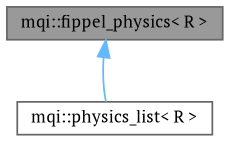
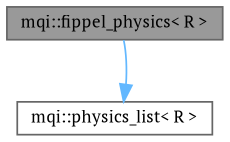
(103, 80) -> (126, 62)
